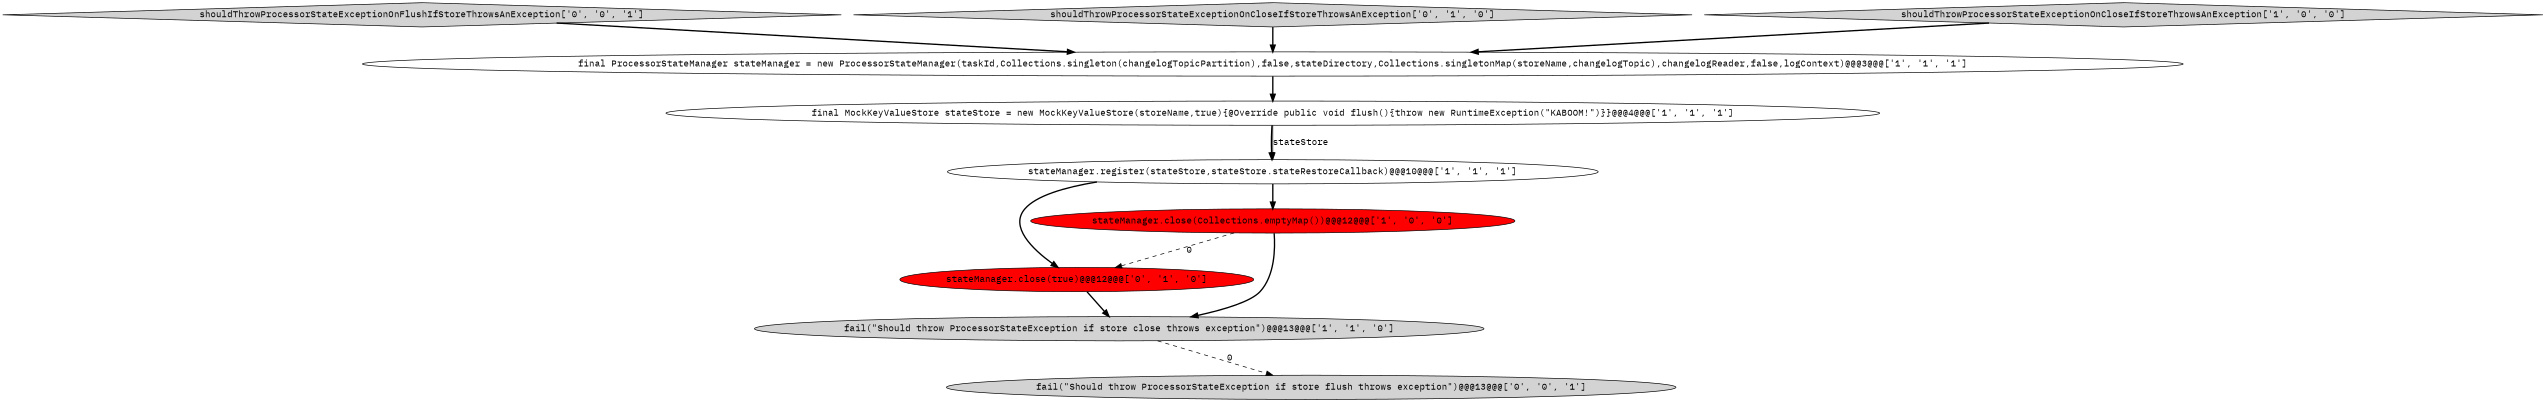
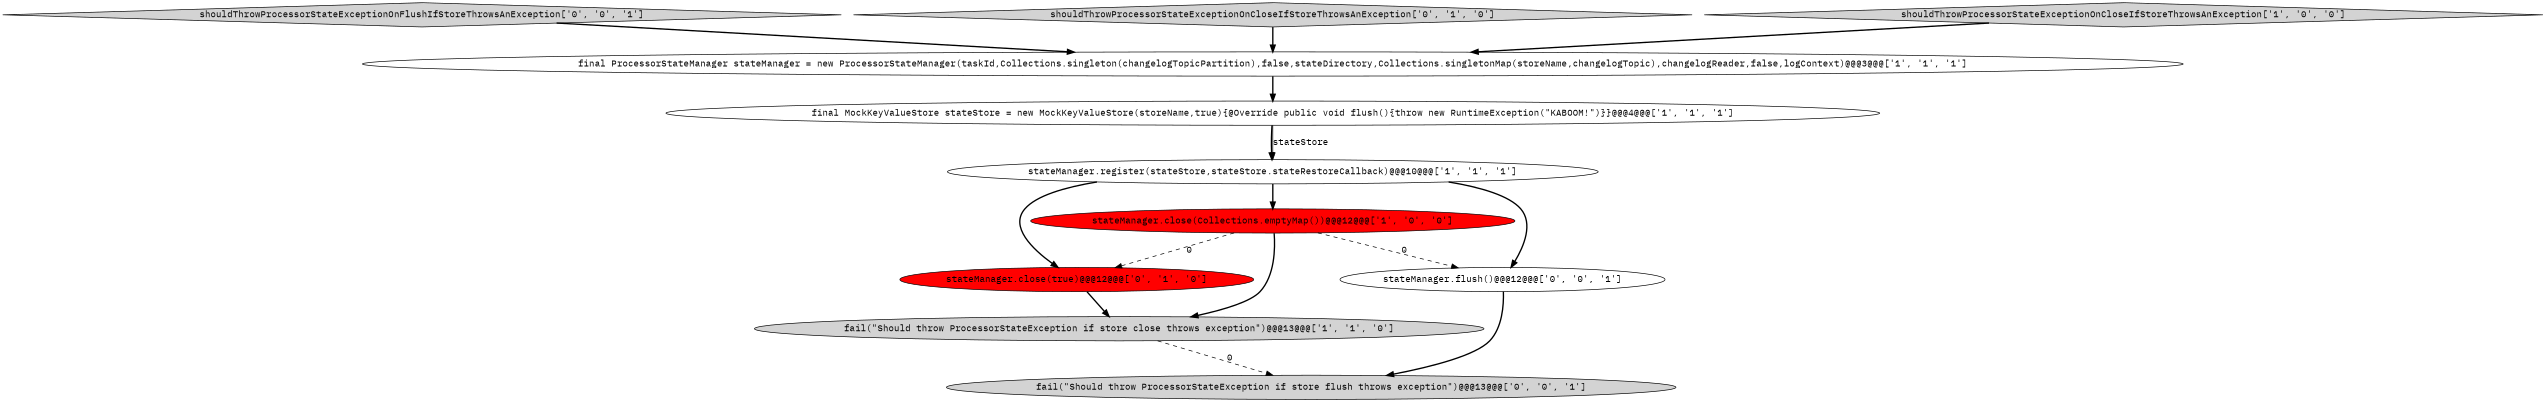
none -> (1502, 280)
